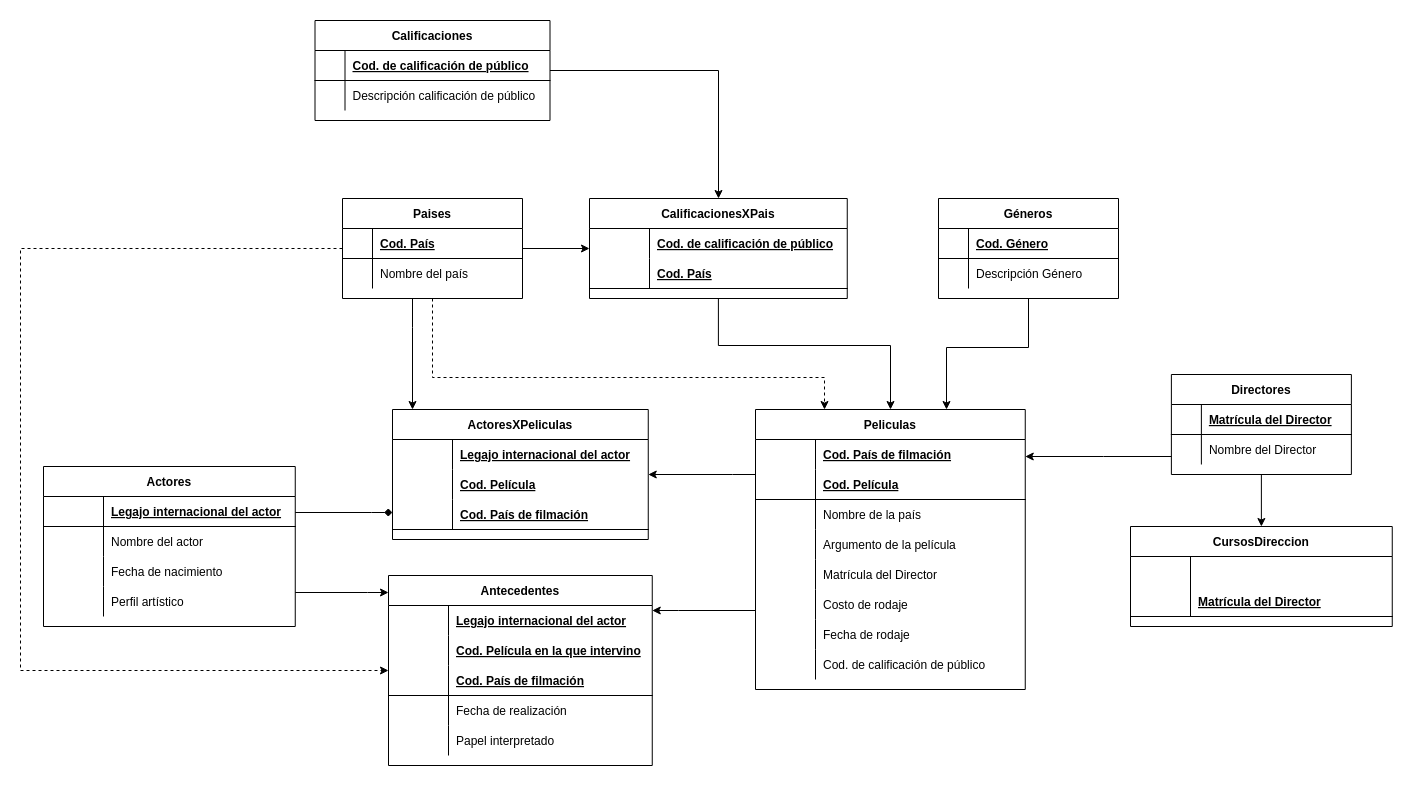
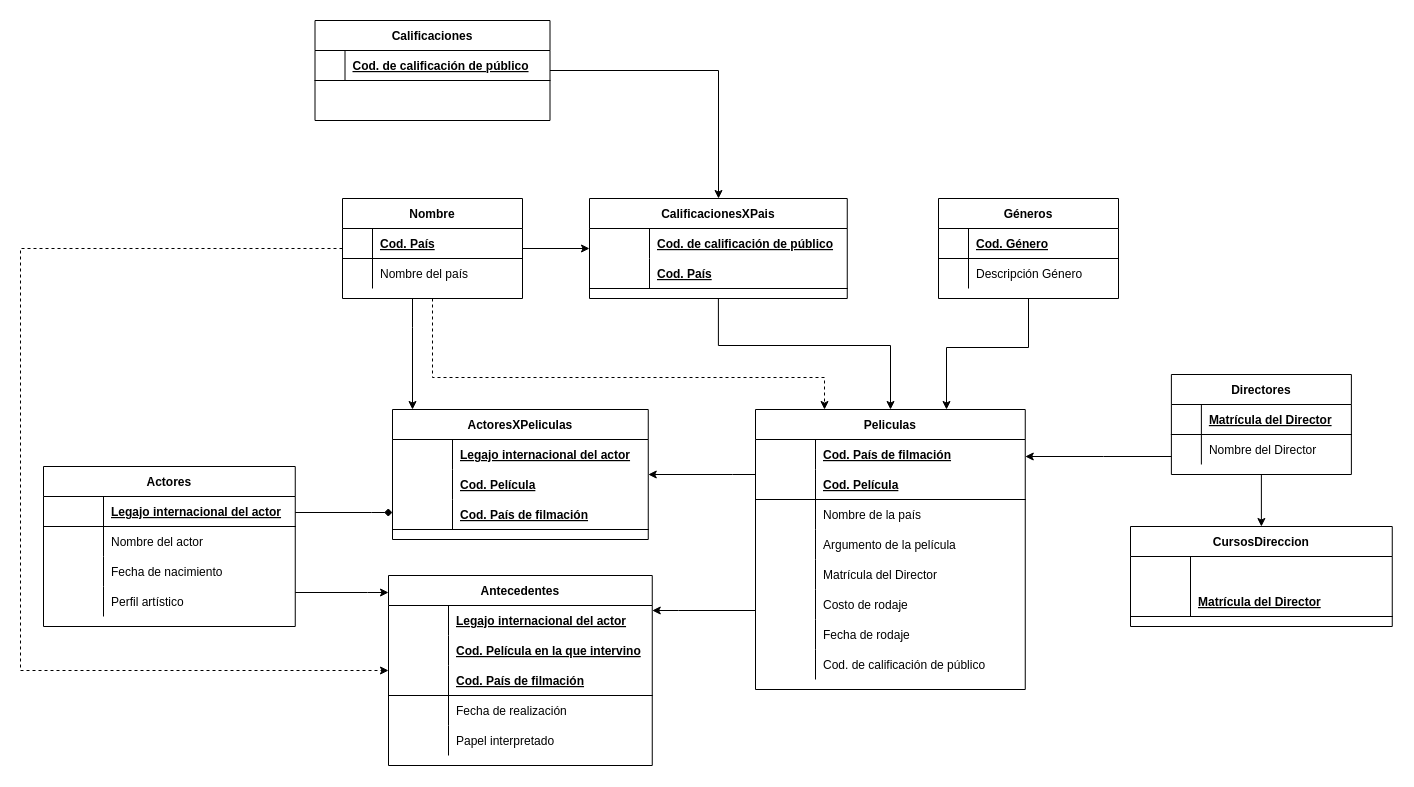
(448, 96) -> none
(432, 214) -> (432, 214)
